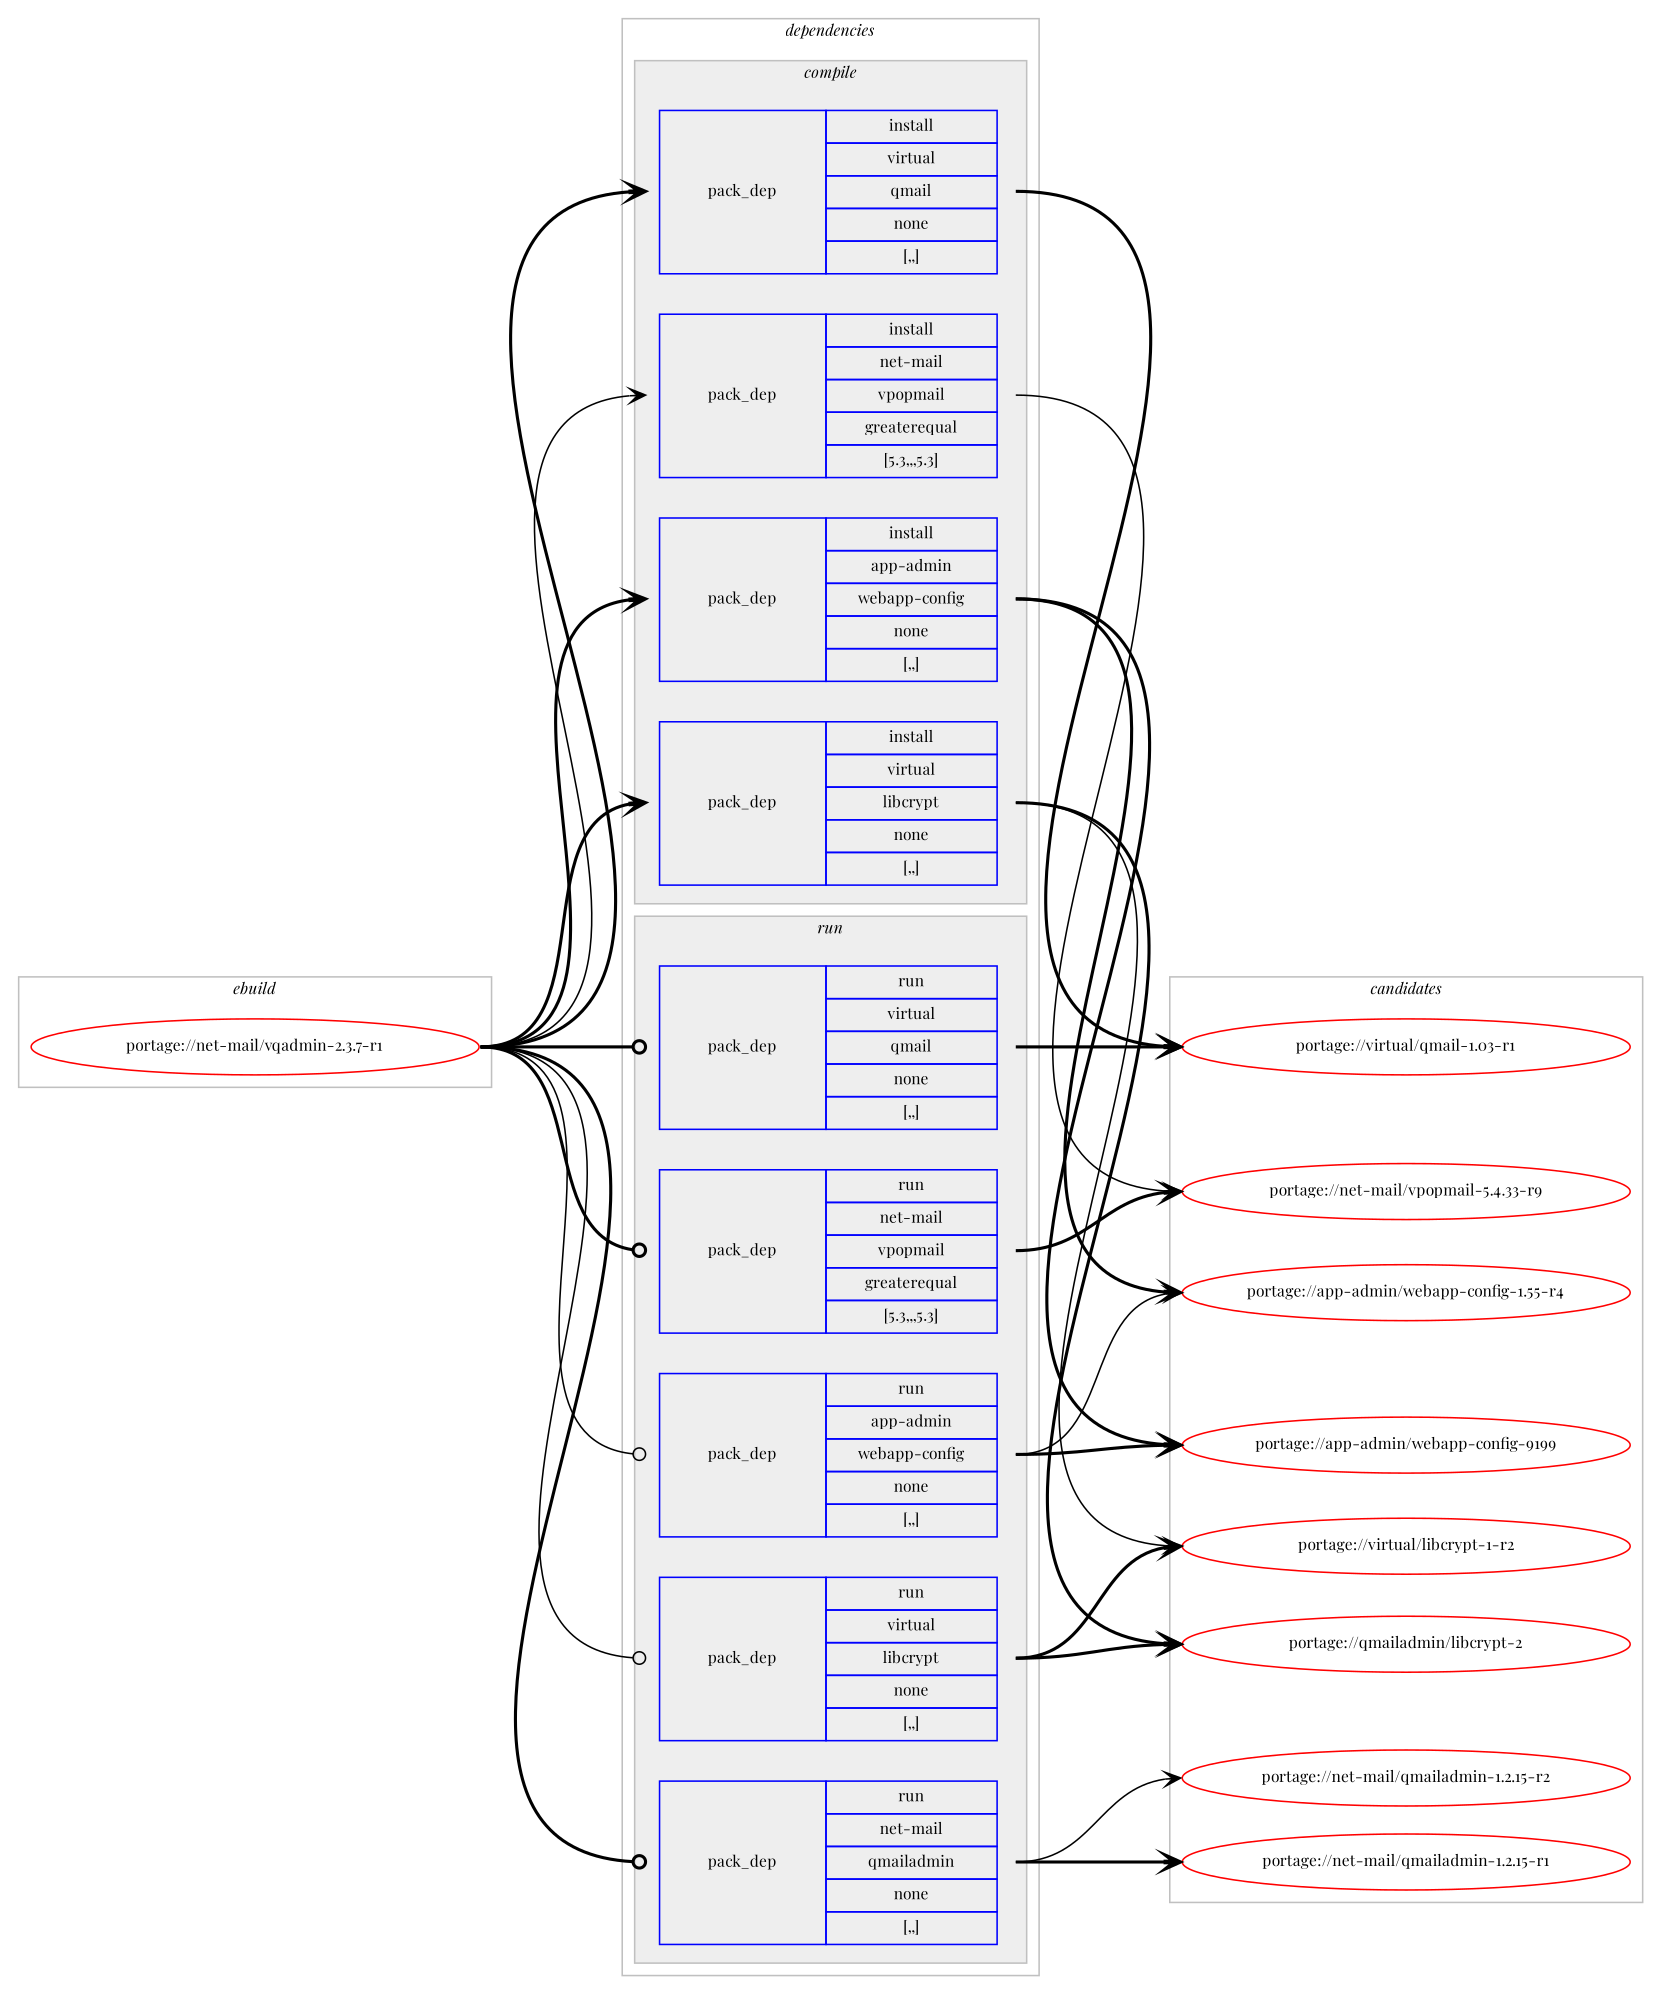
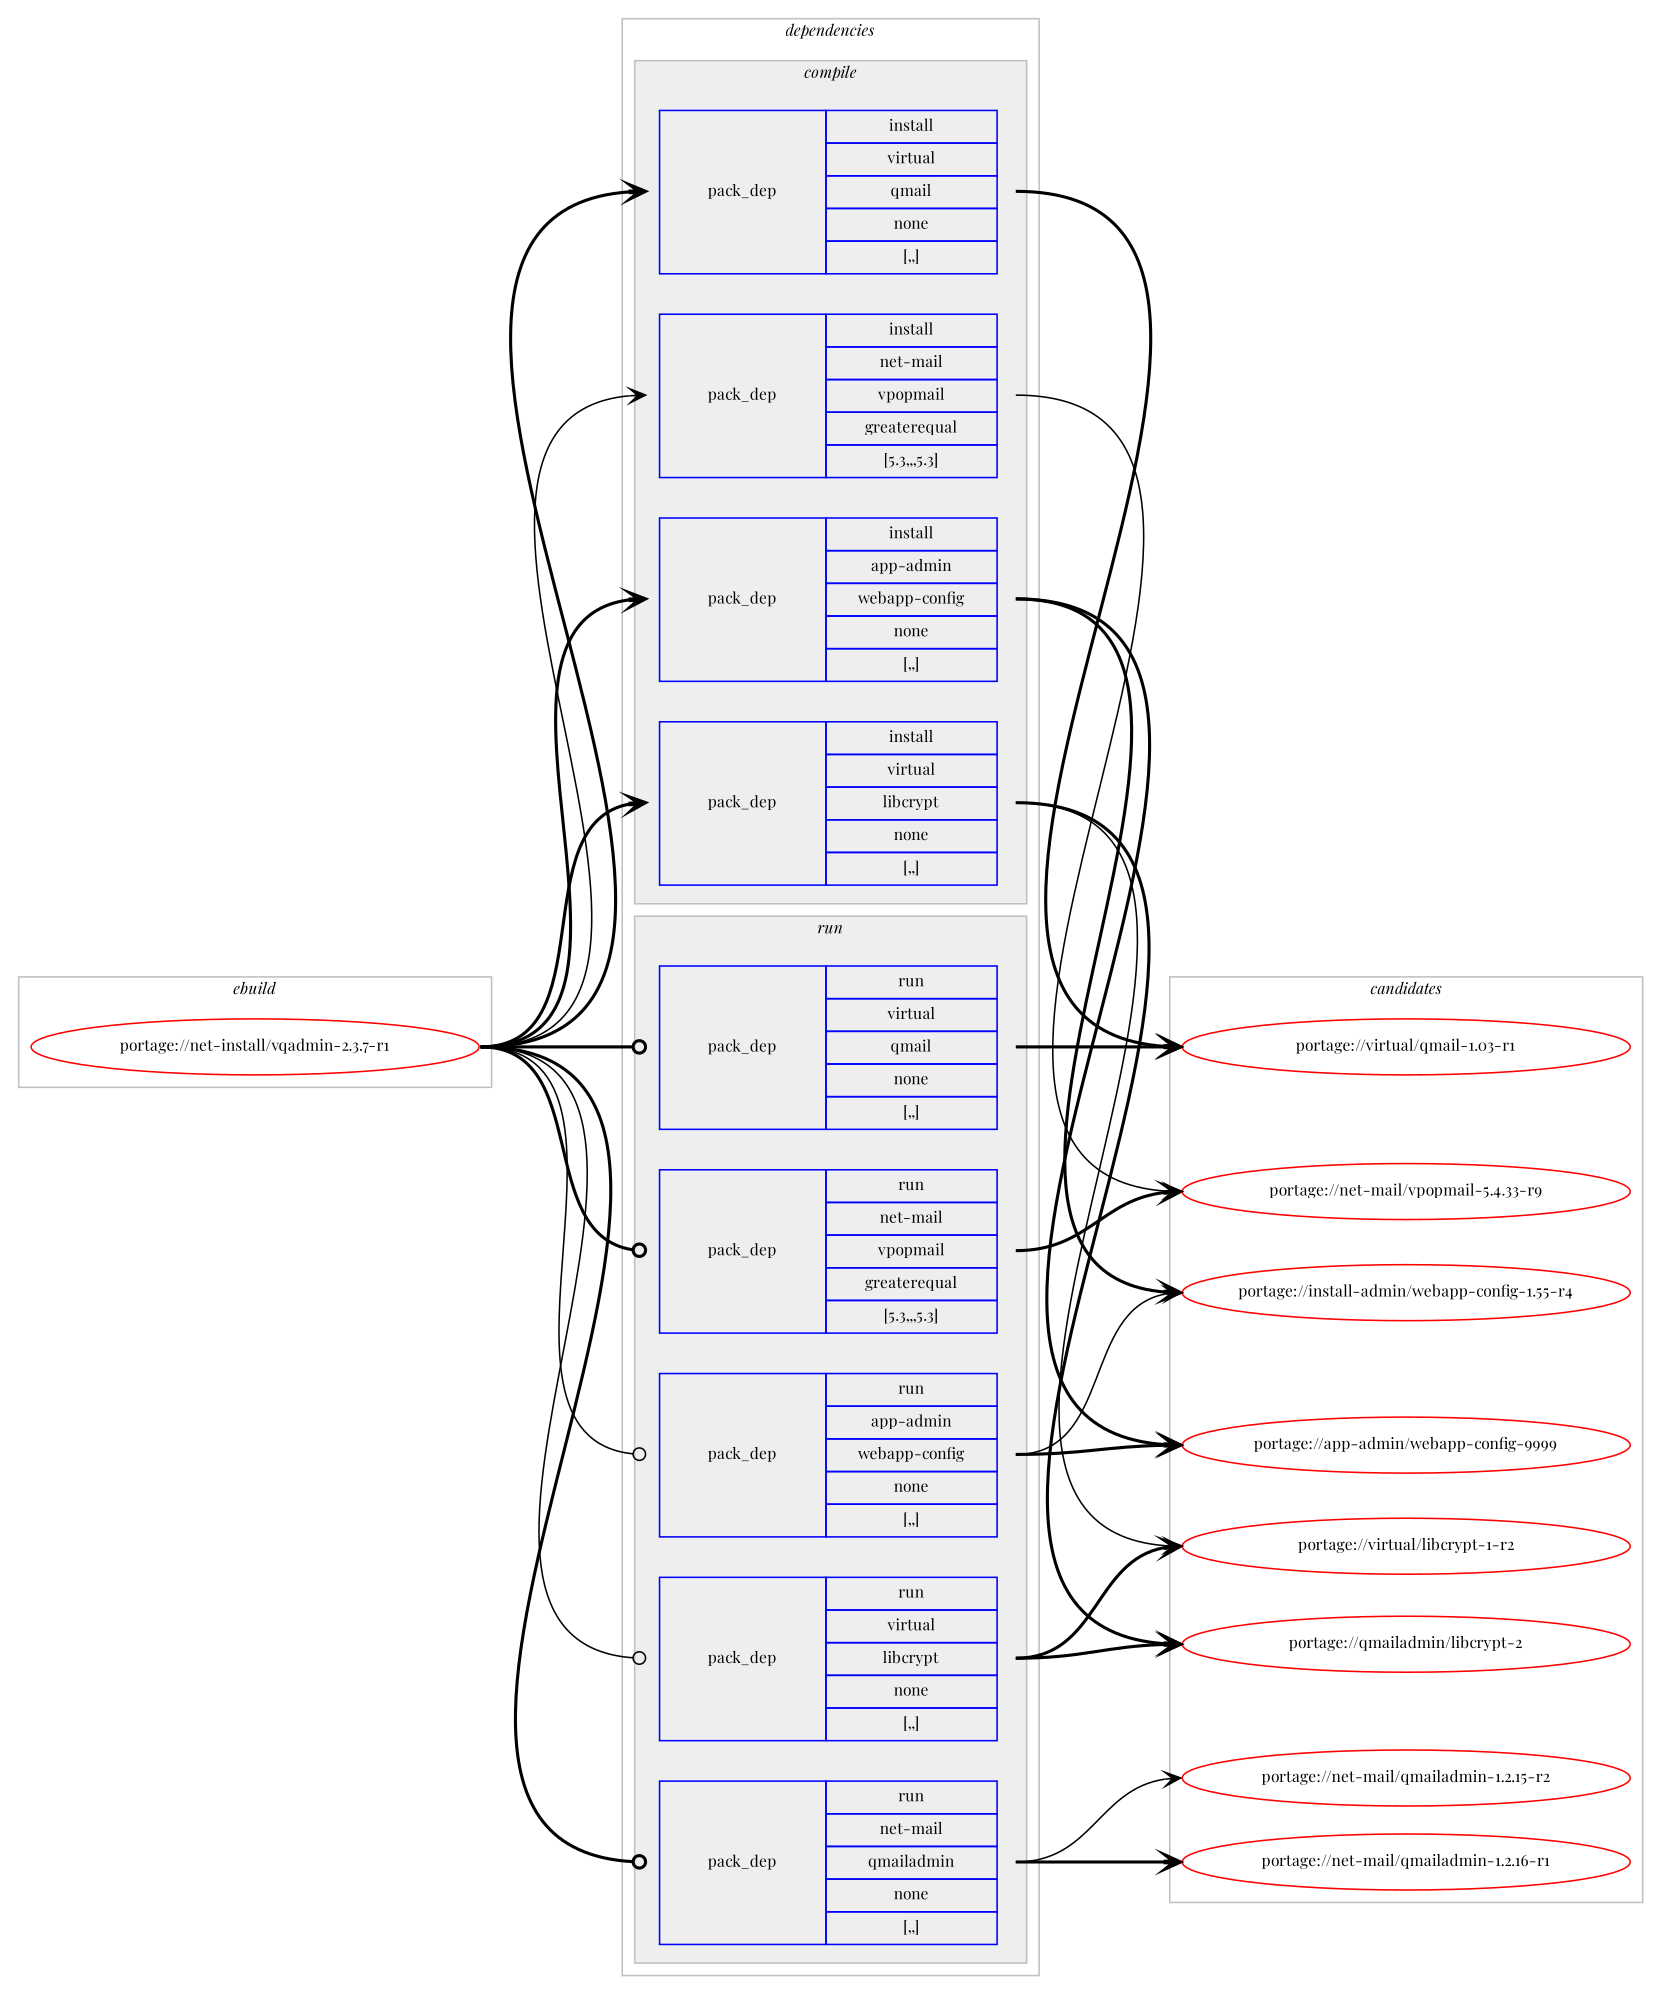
(255, 1047) -> (255, 1047)
(1406, 1293) -> (1406, 1293)
(1406, 1445) -> (1406, 1445)
(1406, 1862) -> (1406, 1862)
